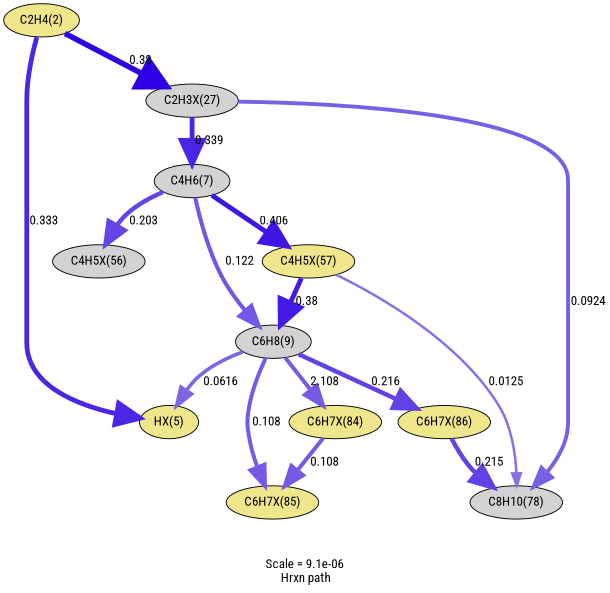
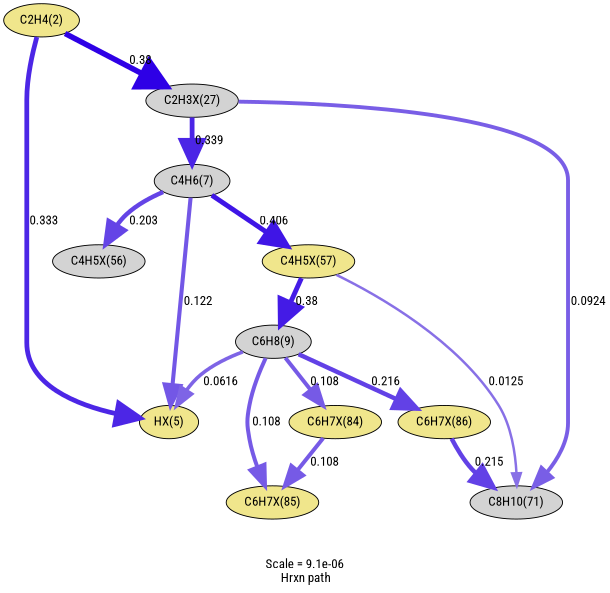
(213, 258) -> (182, 291)
(323, 382) -> (323, 382)
(516, 502) -> (516, 502)
